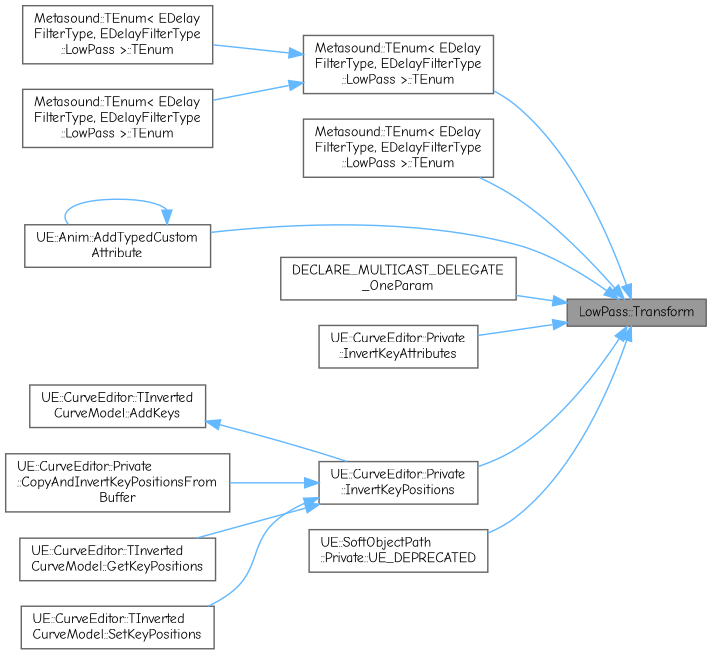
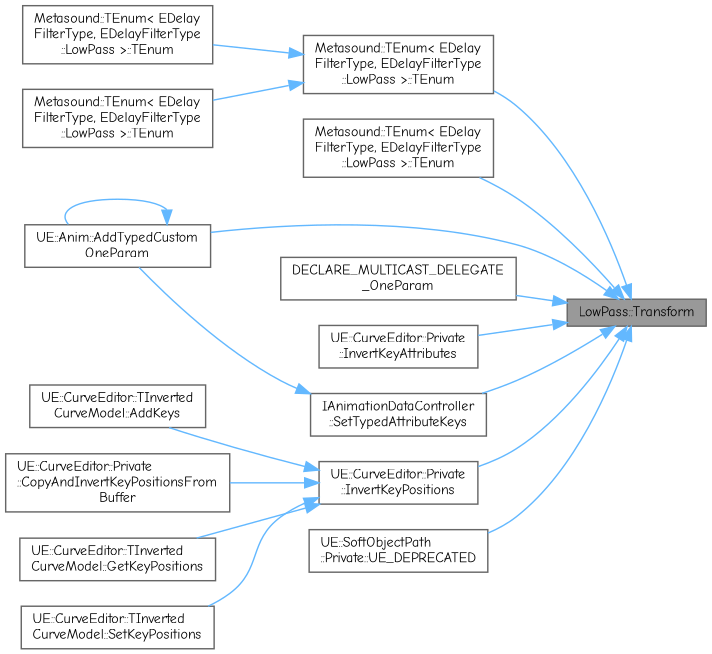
(118, 246) -> (118, 246)
none -> (398, 415)
(283, 442) -> (237, 448)
